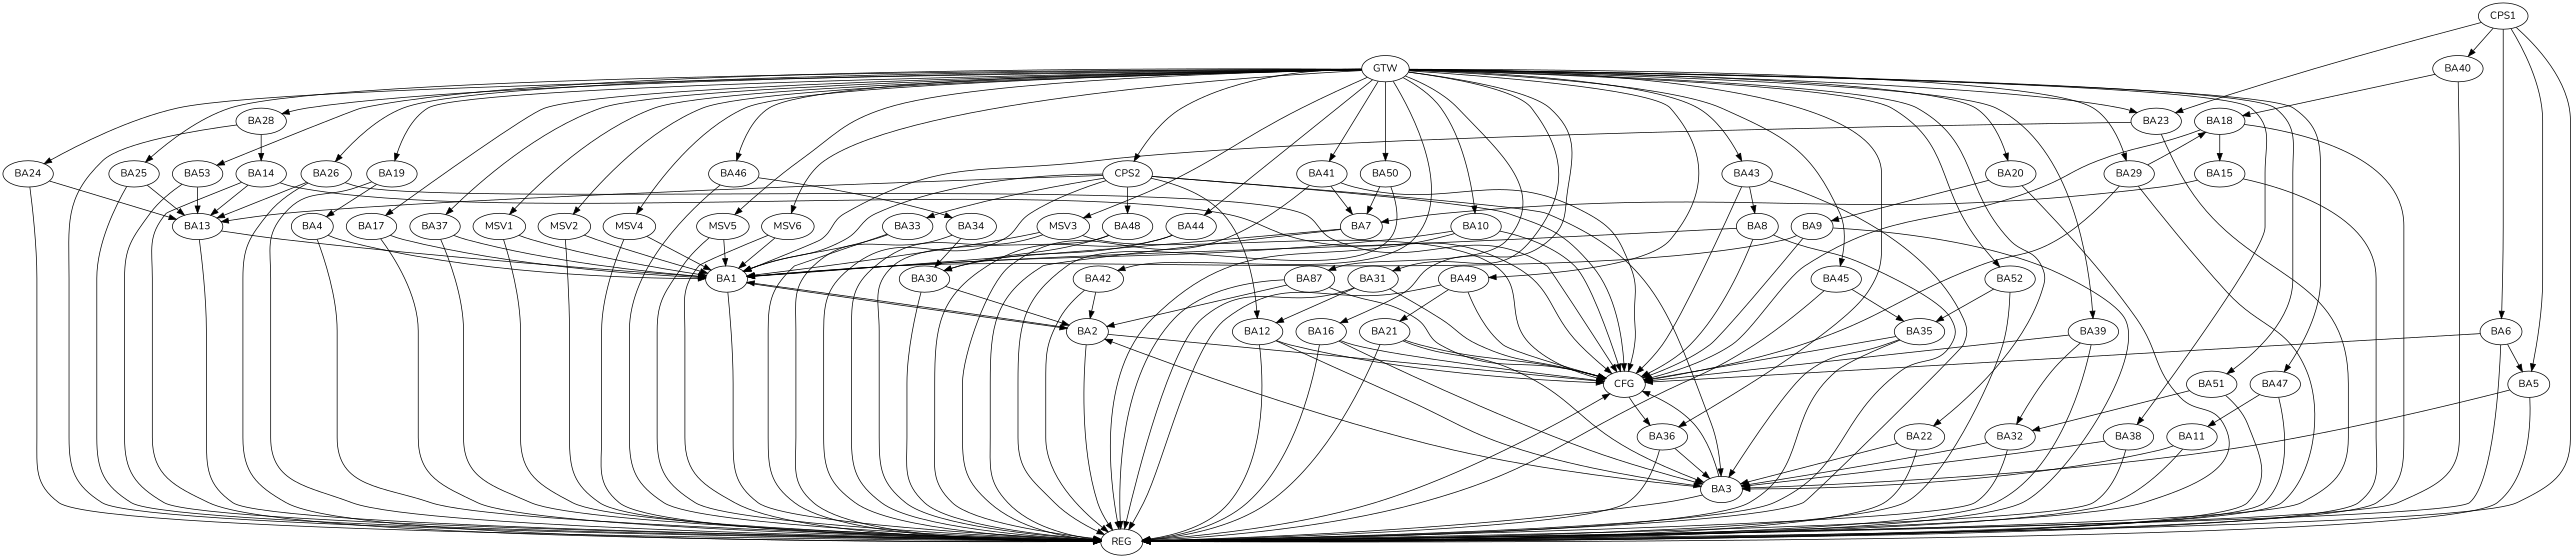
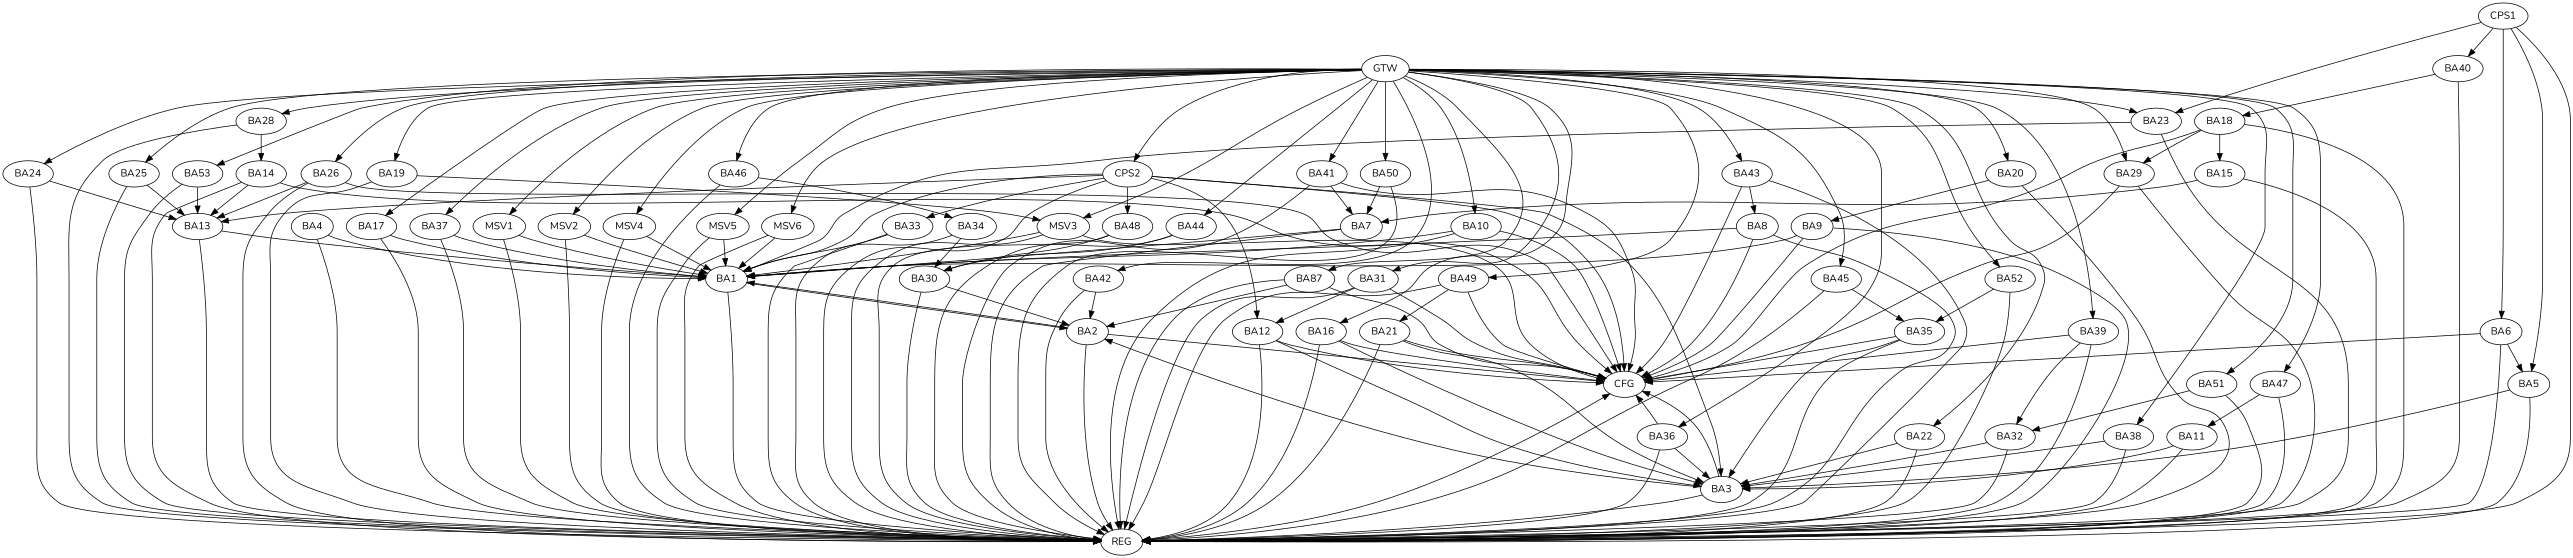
(2174, 151) -> (2175, 144)
(354, 199) -> (648, 187)
(1638, 410) -> (1650, 412)
